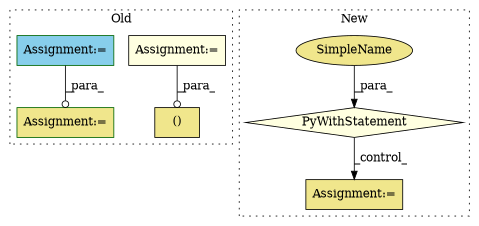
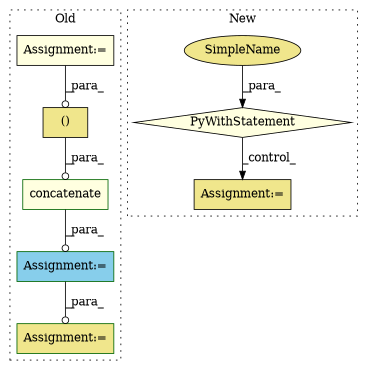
none -> (65, 195)
